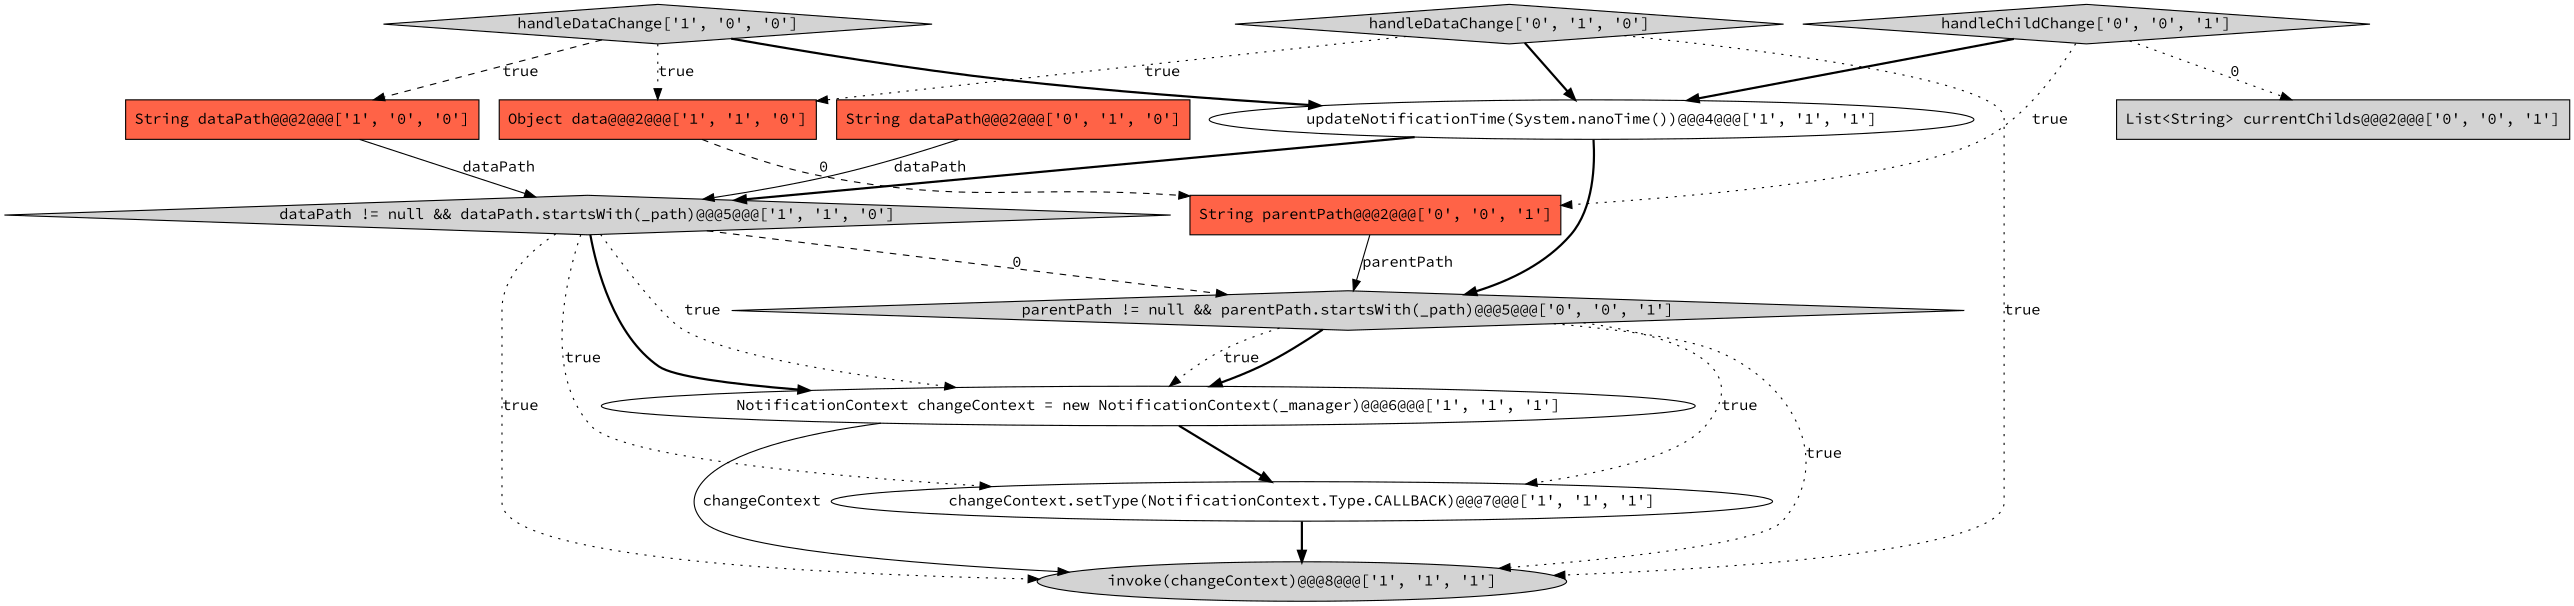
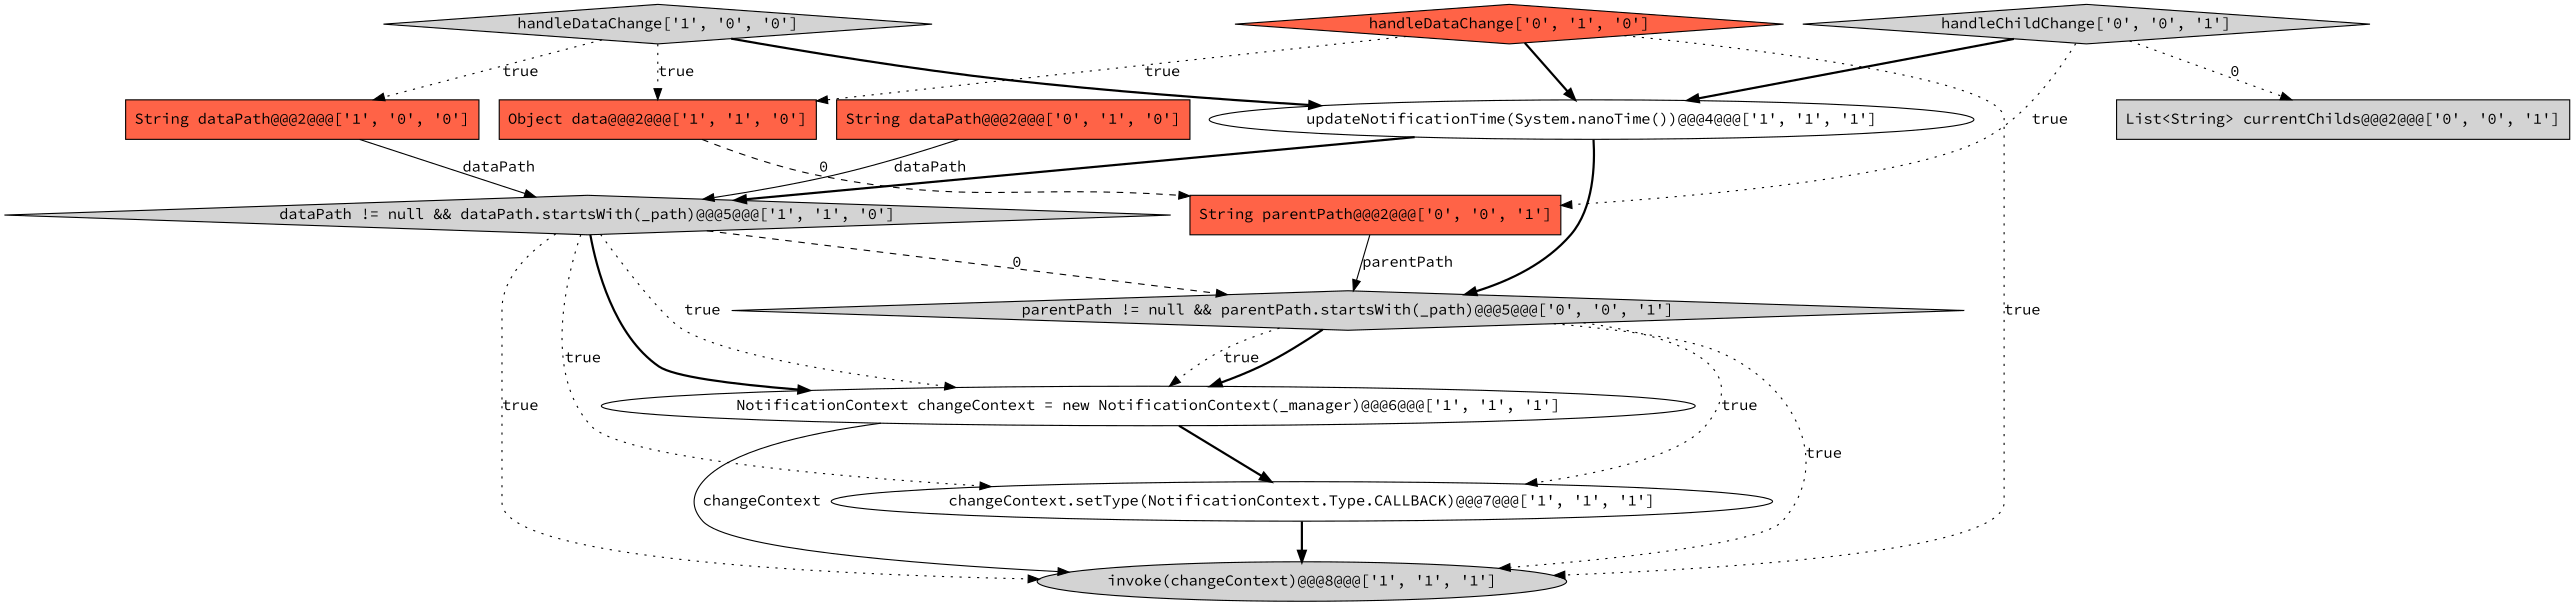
(1509, 24) -> (1509, 24)
(493, 68) -> (493, 68)
